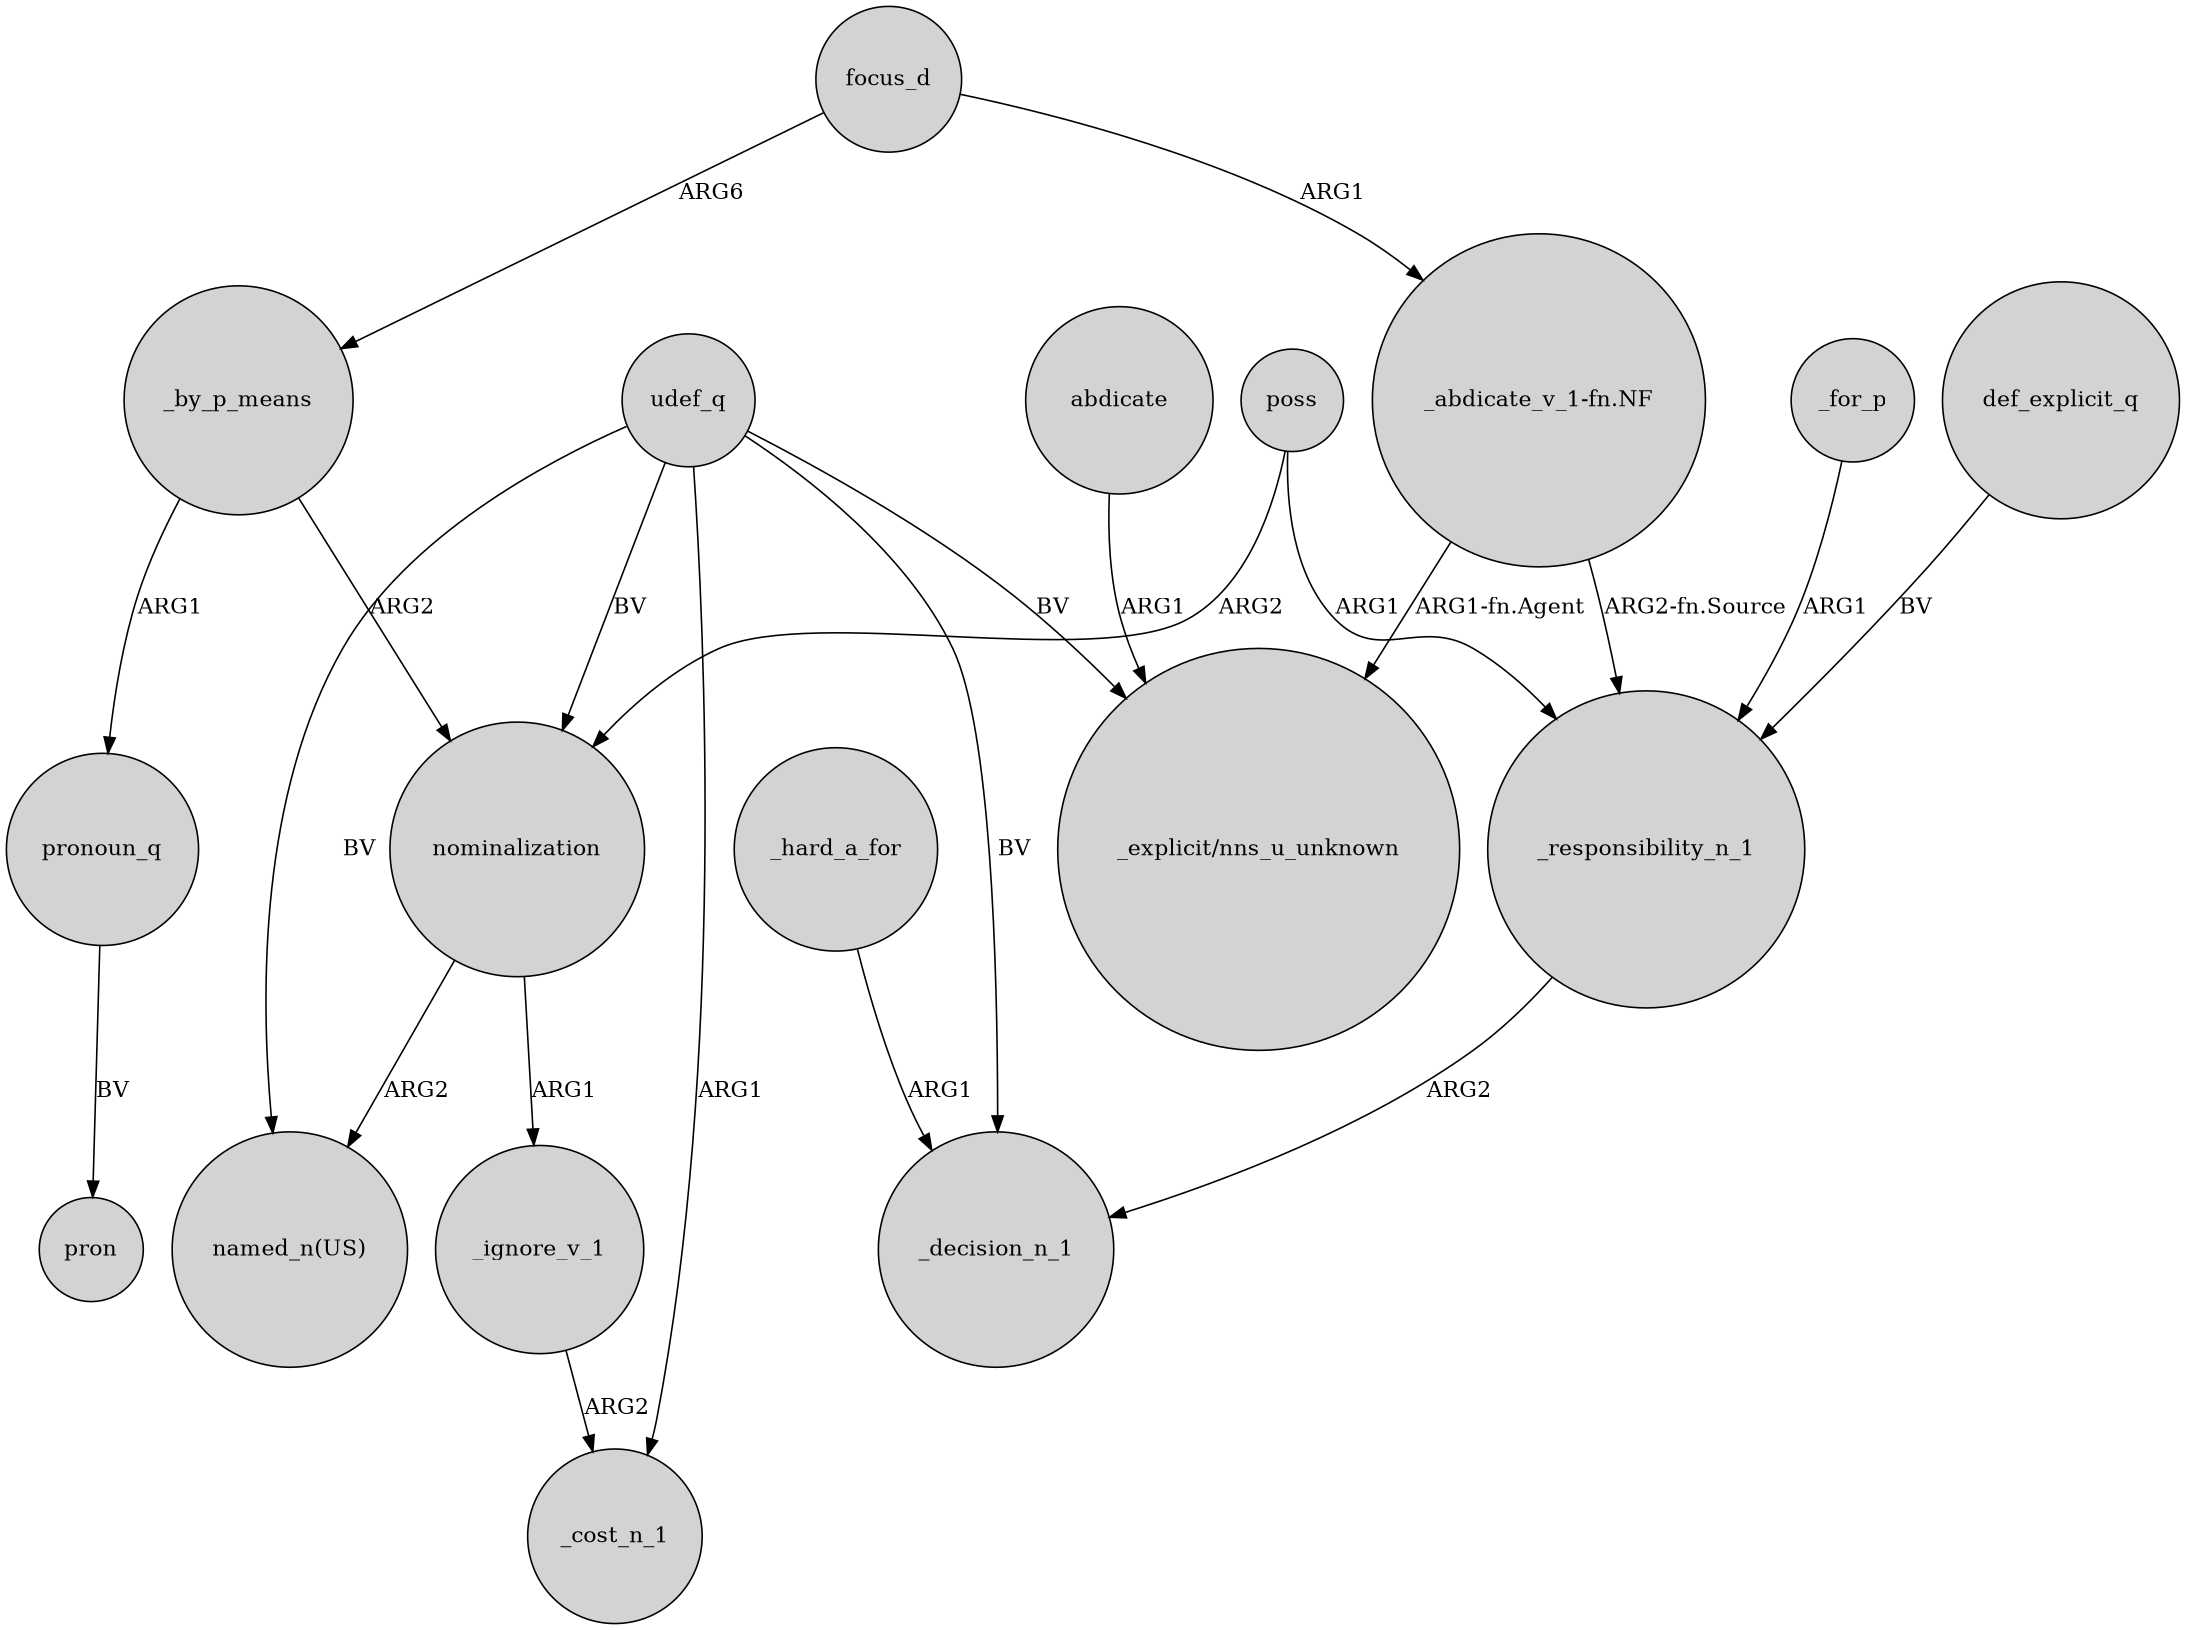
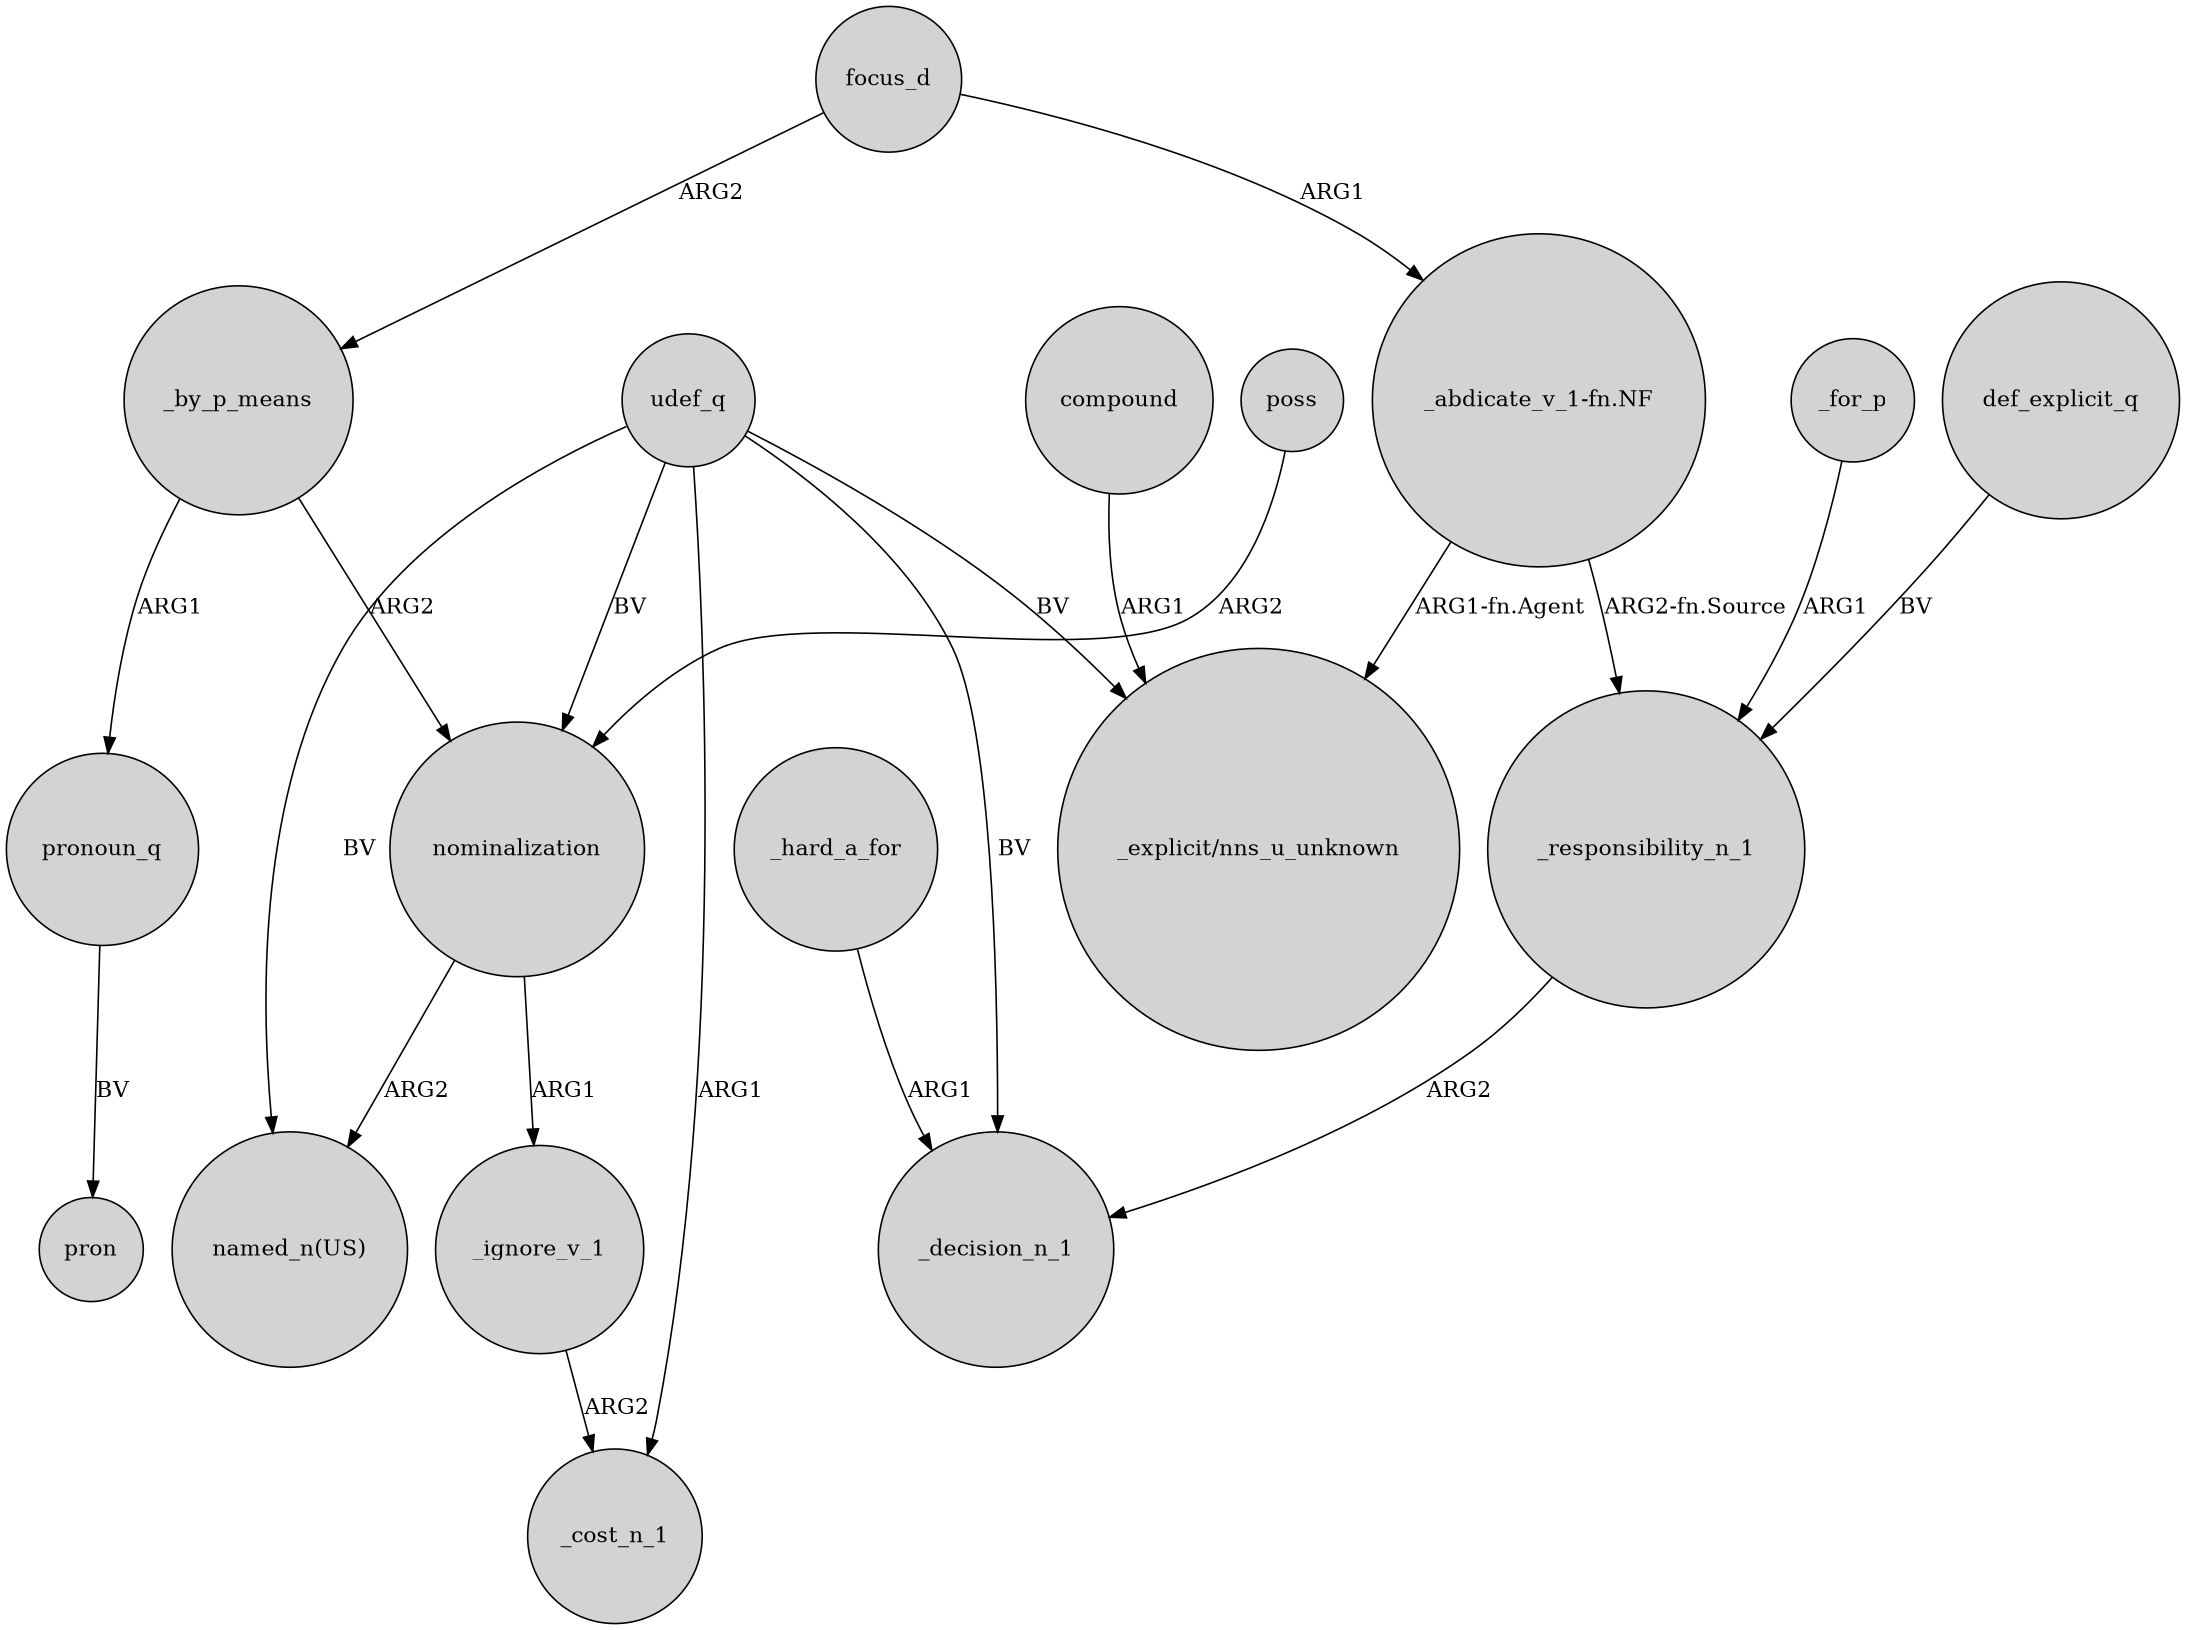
(712, 193) -> (712, 193)
(1119, 400) -> (1119, 400)
(1360, 635) -> none
